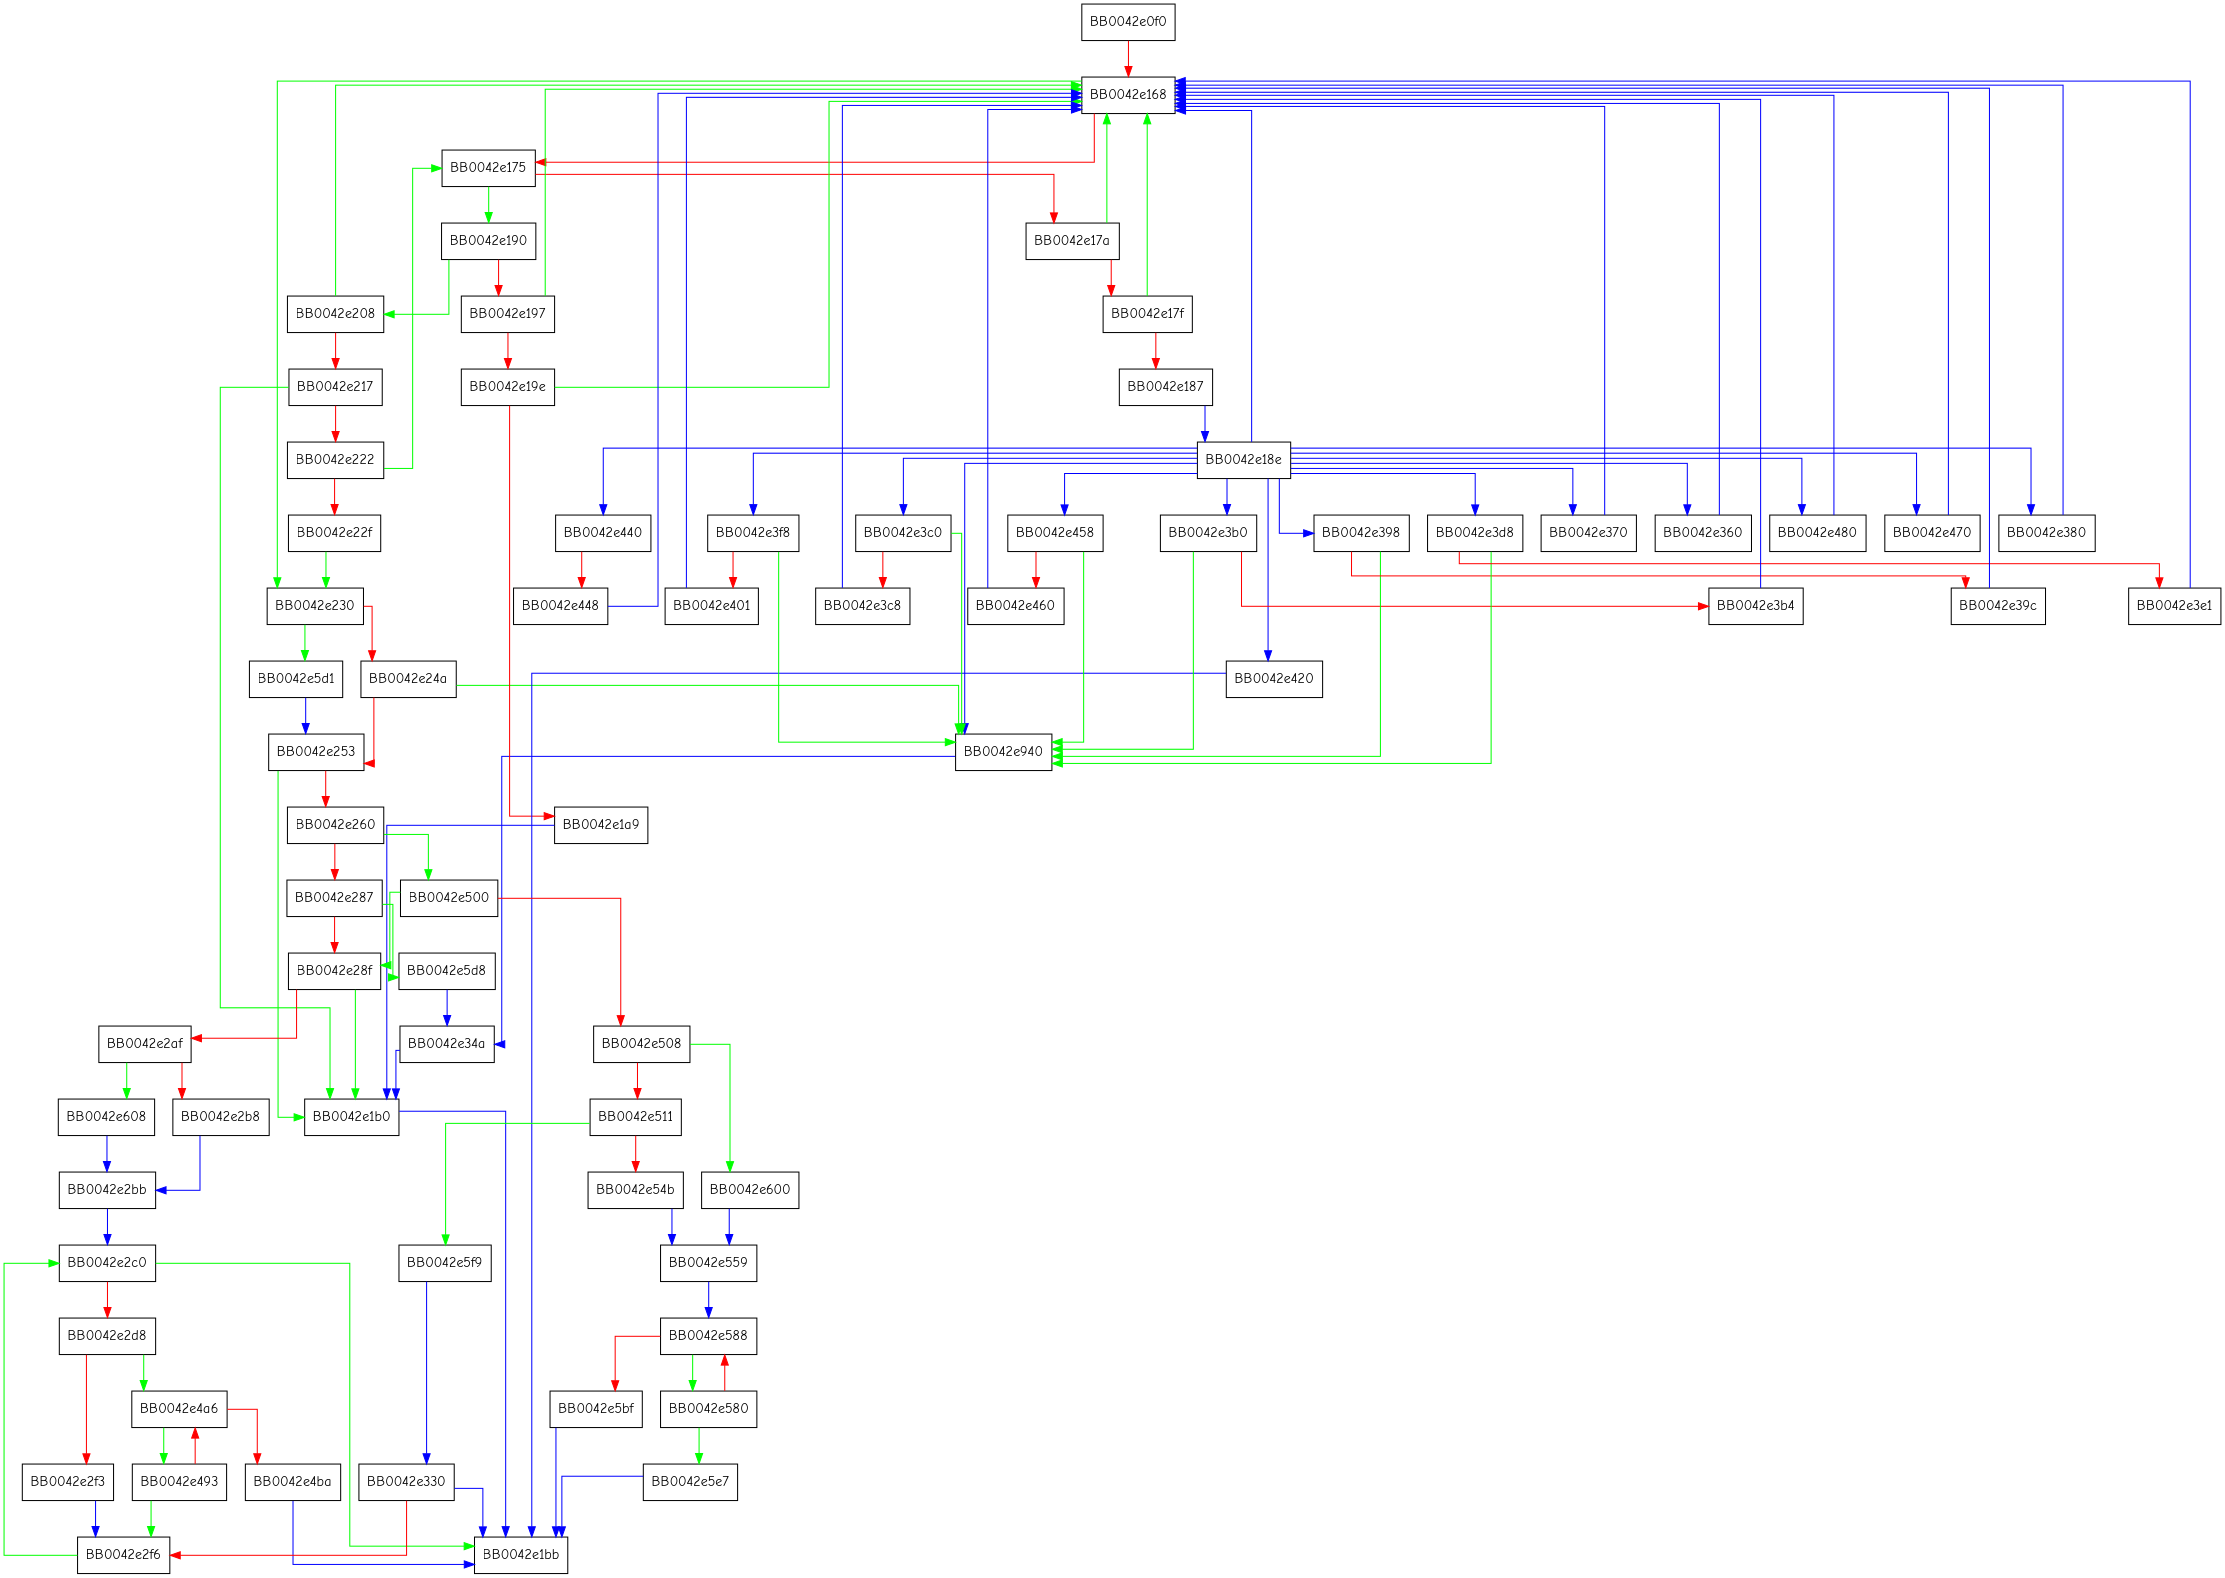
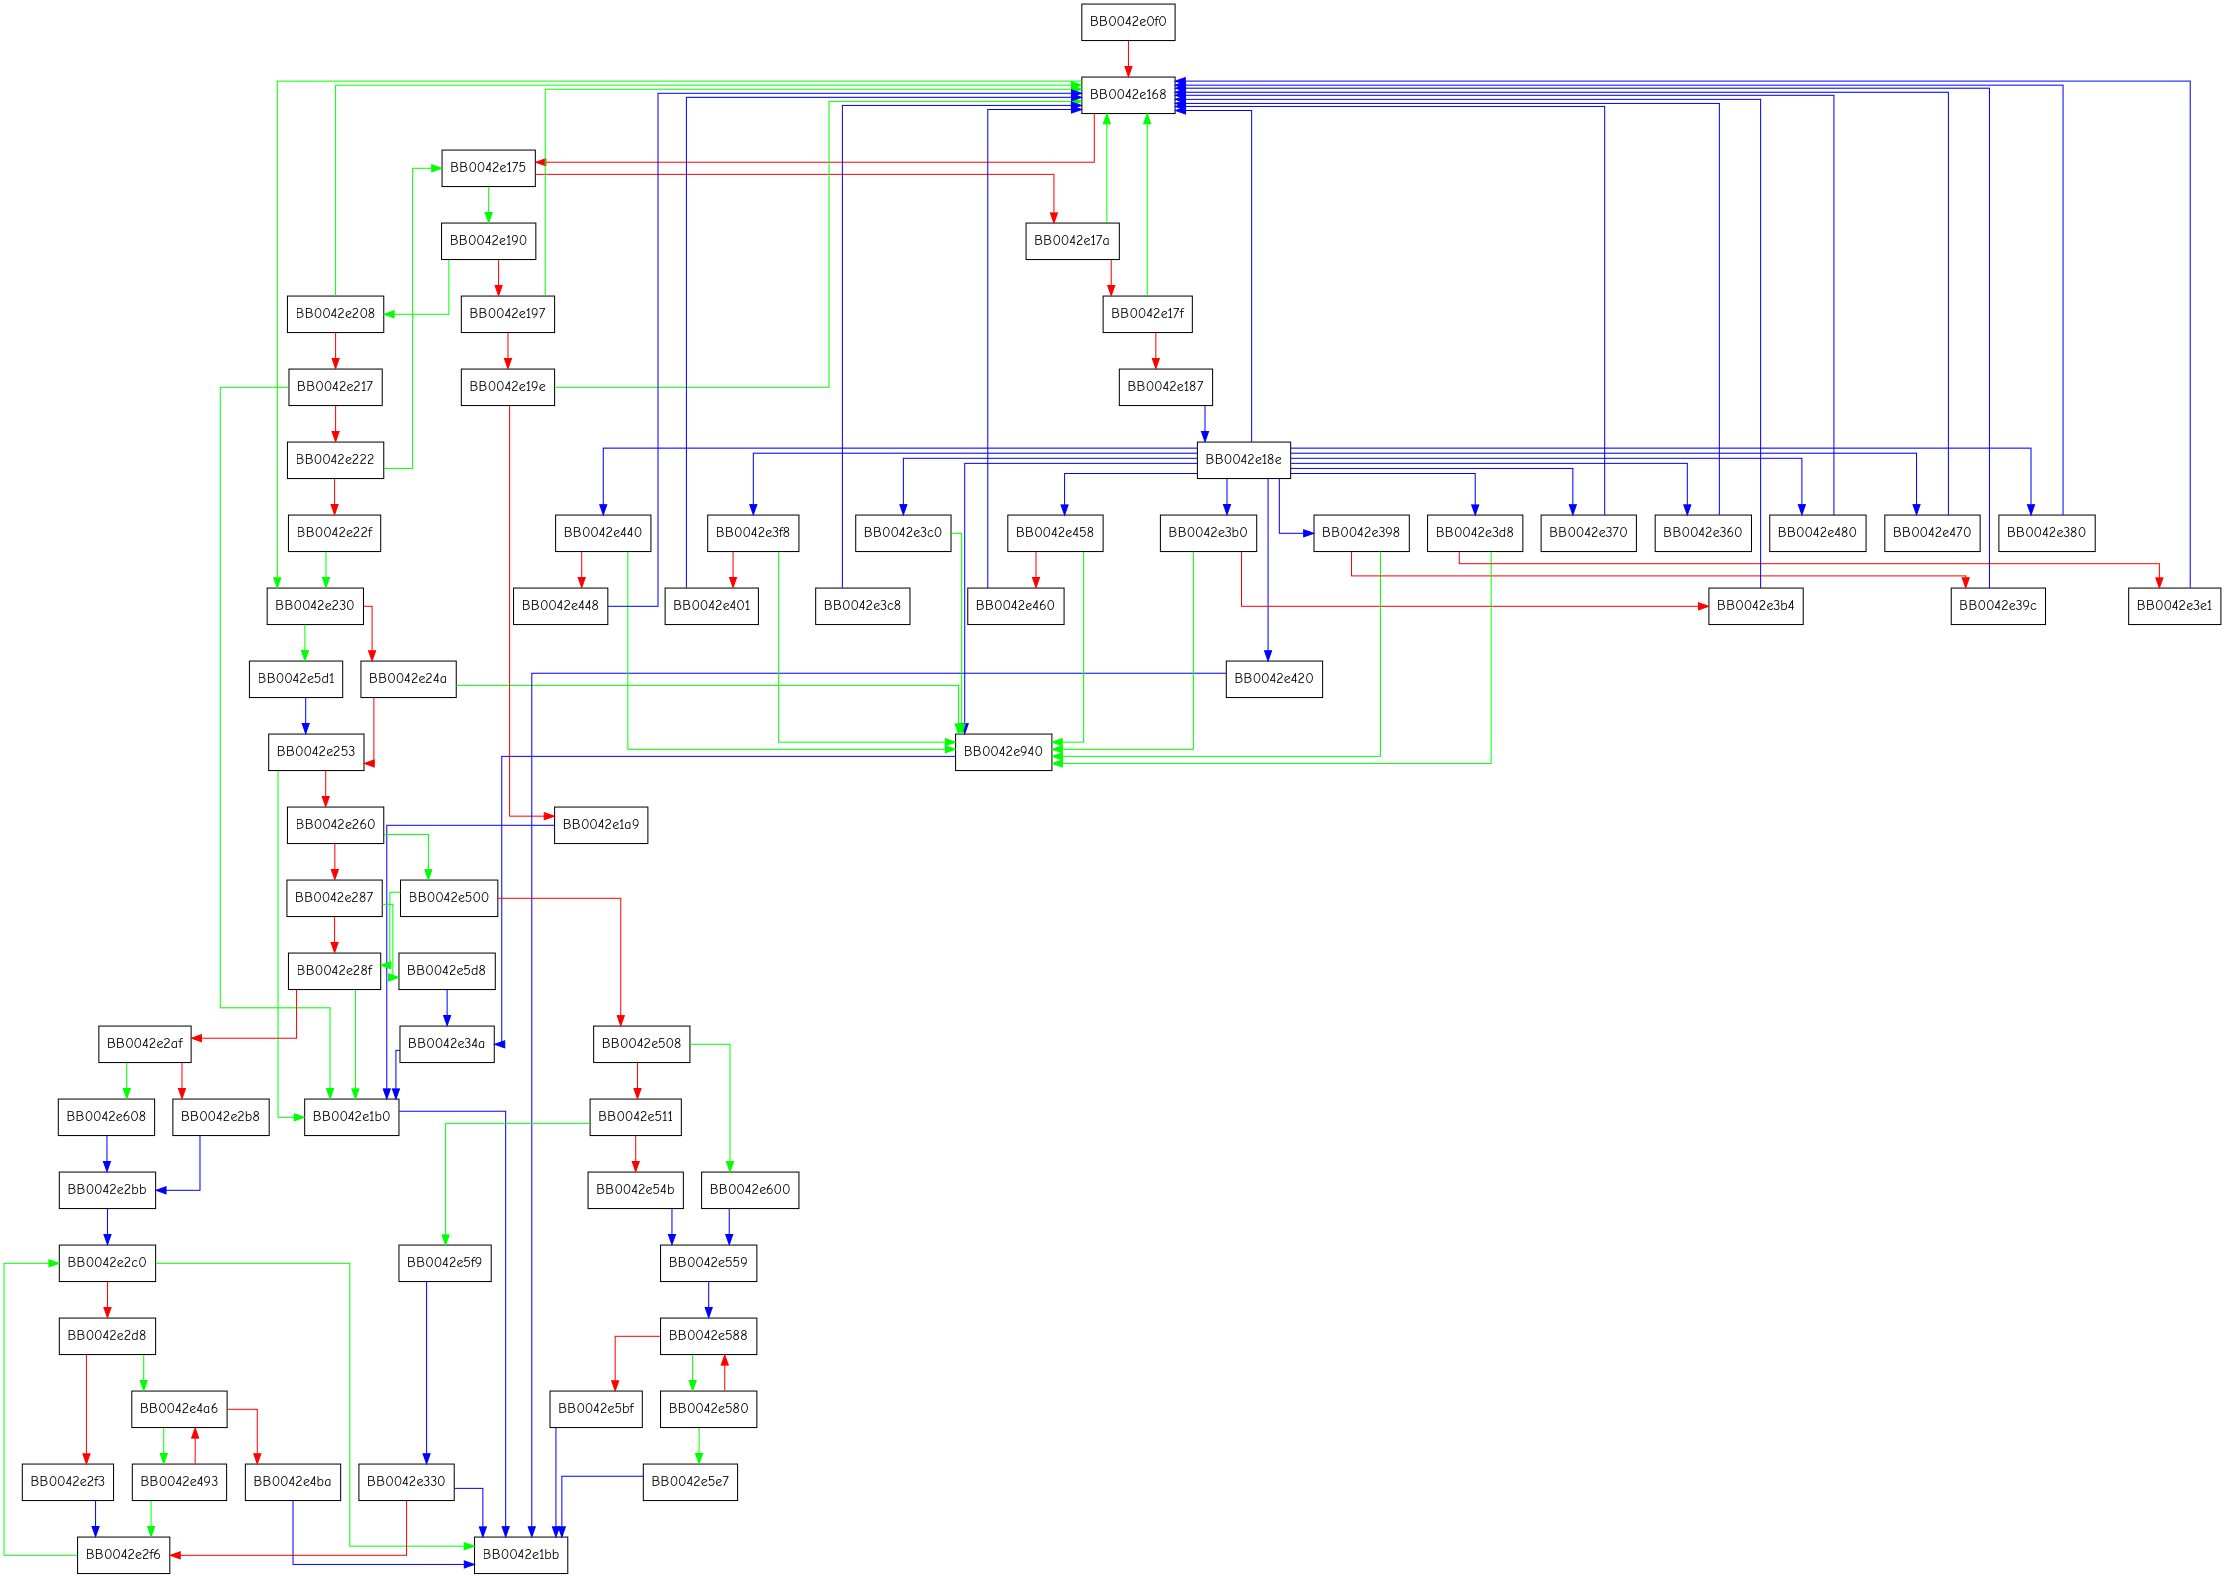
(883, 565) -> none
none -> (688, 749)
